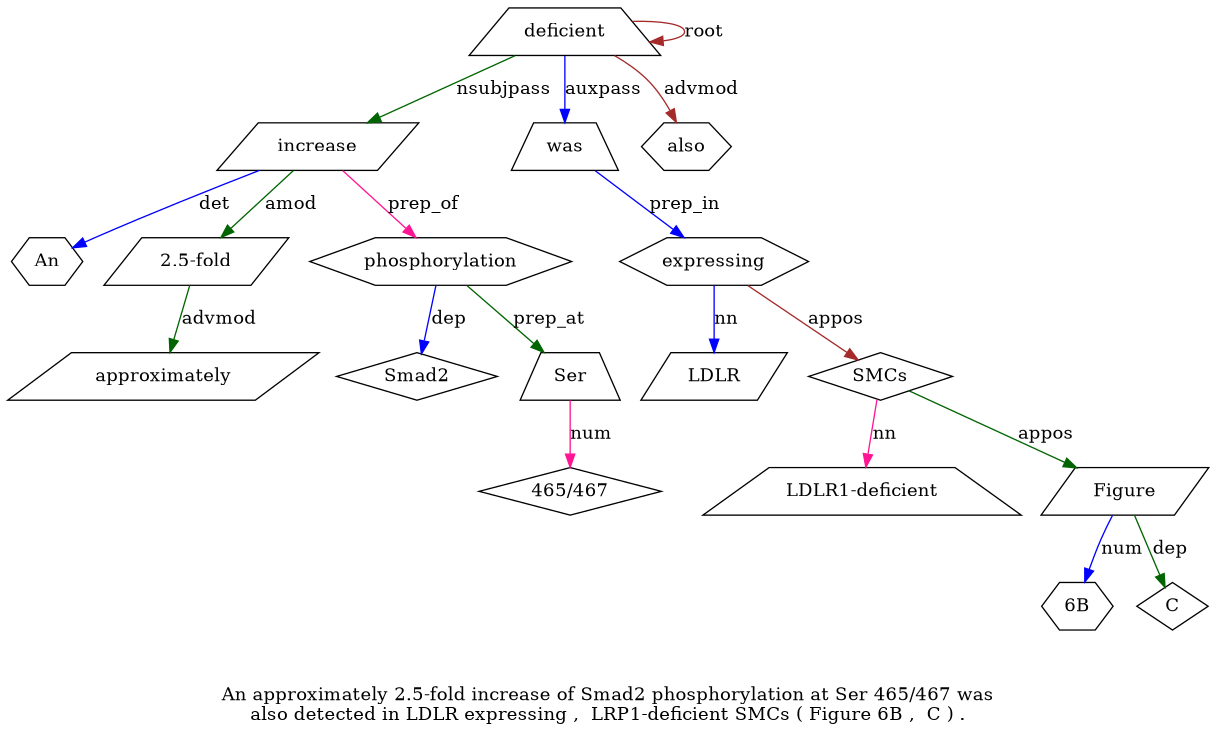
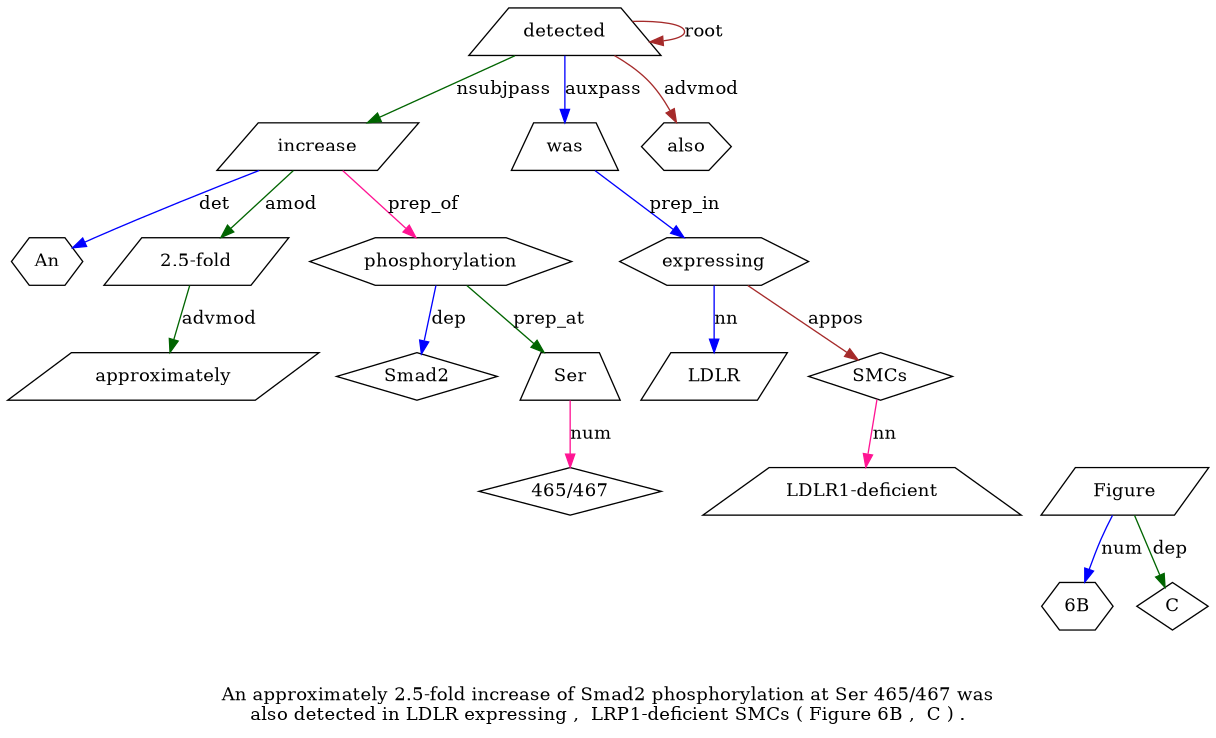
(565, 32) -> (565, 32)
(987, 427) -> none
